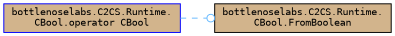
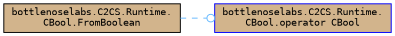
(194, 18) -> (194, 18)
